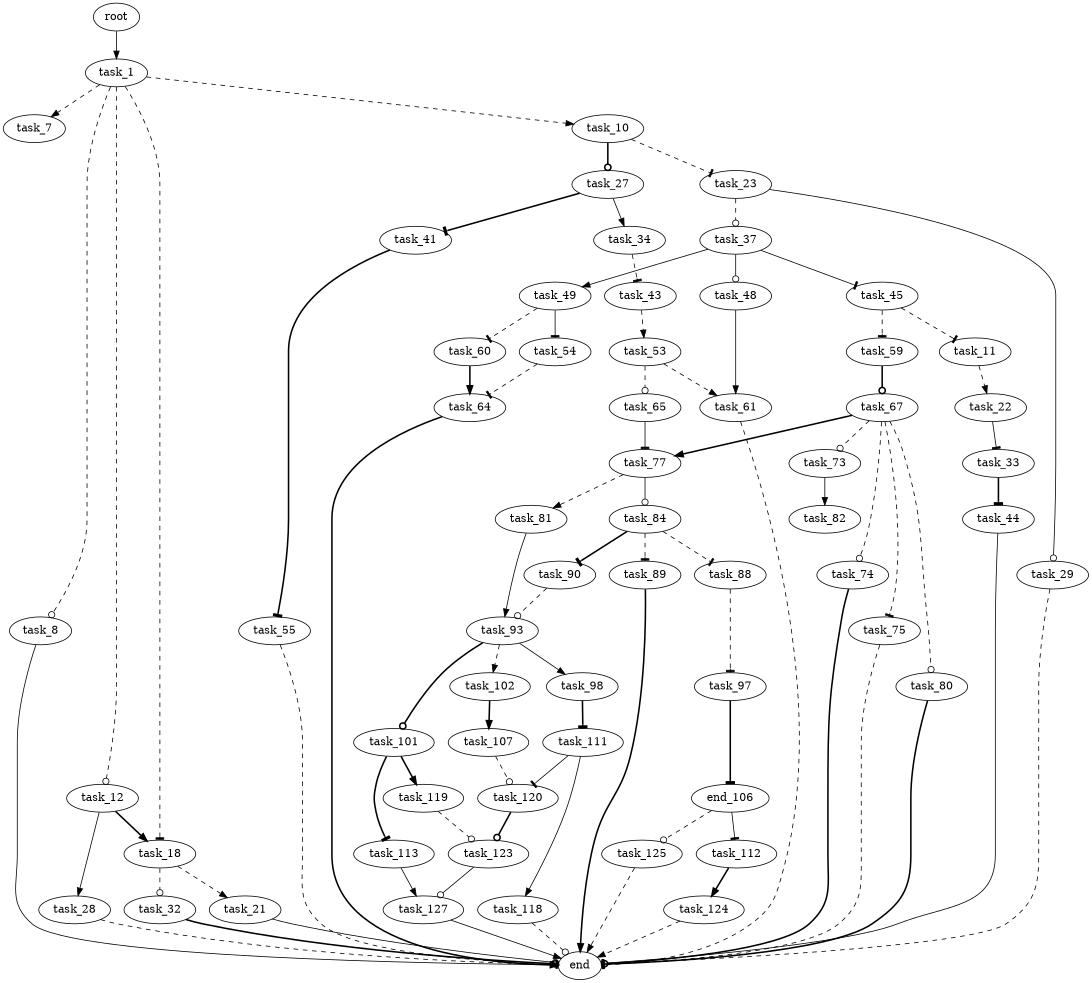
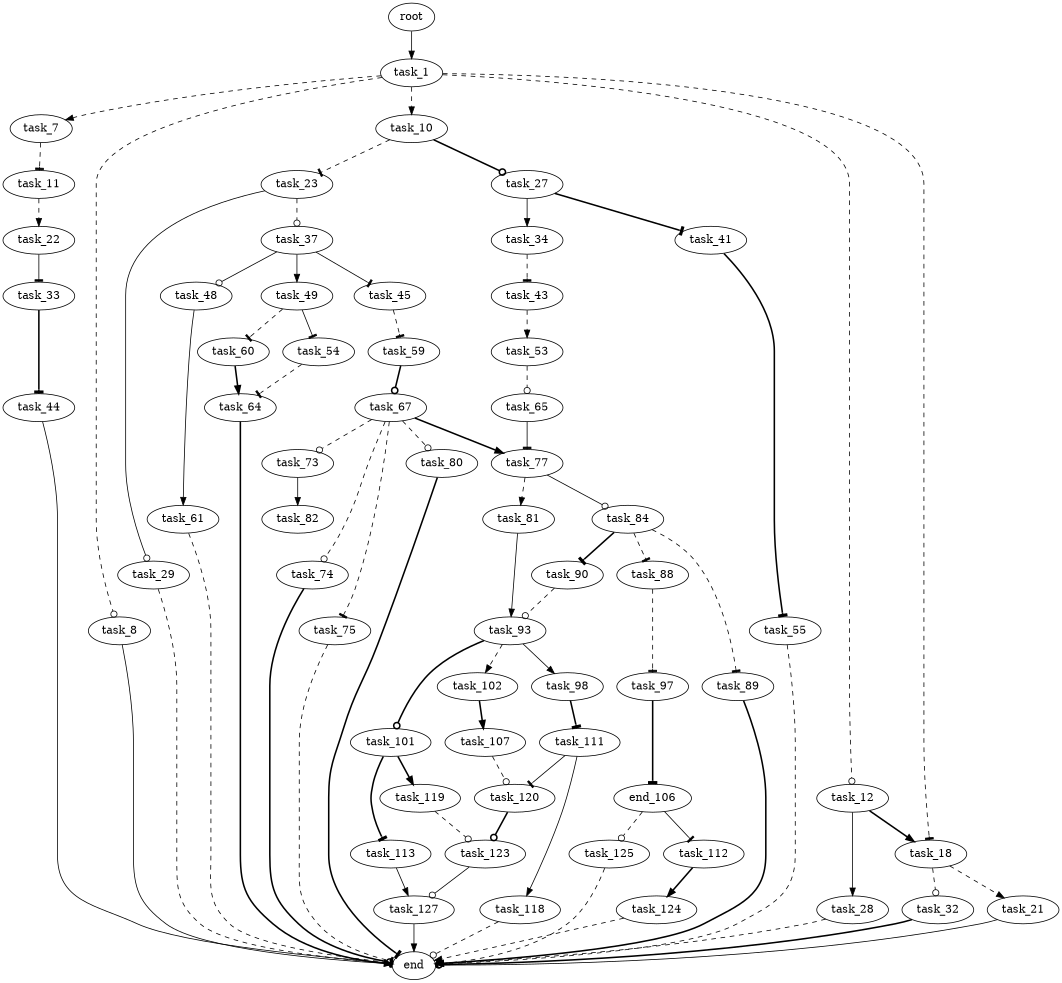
(927, 323) -> (40, 155)
(687, 378) -> none
